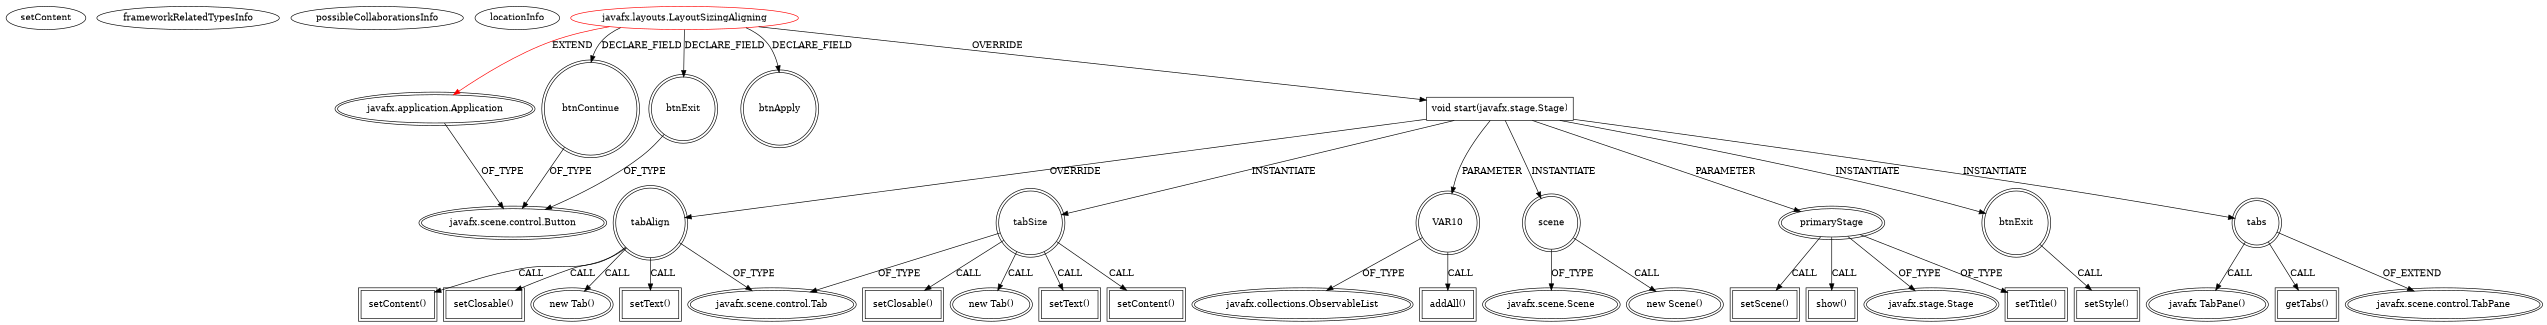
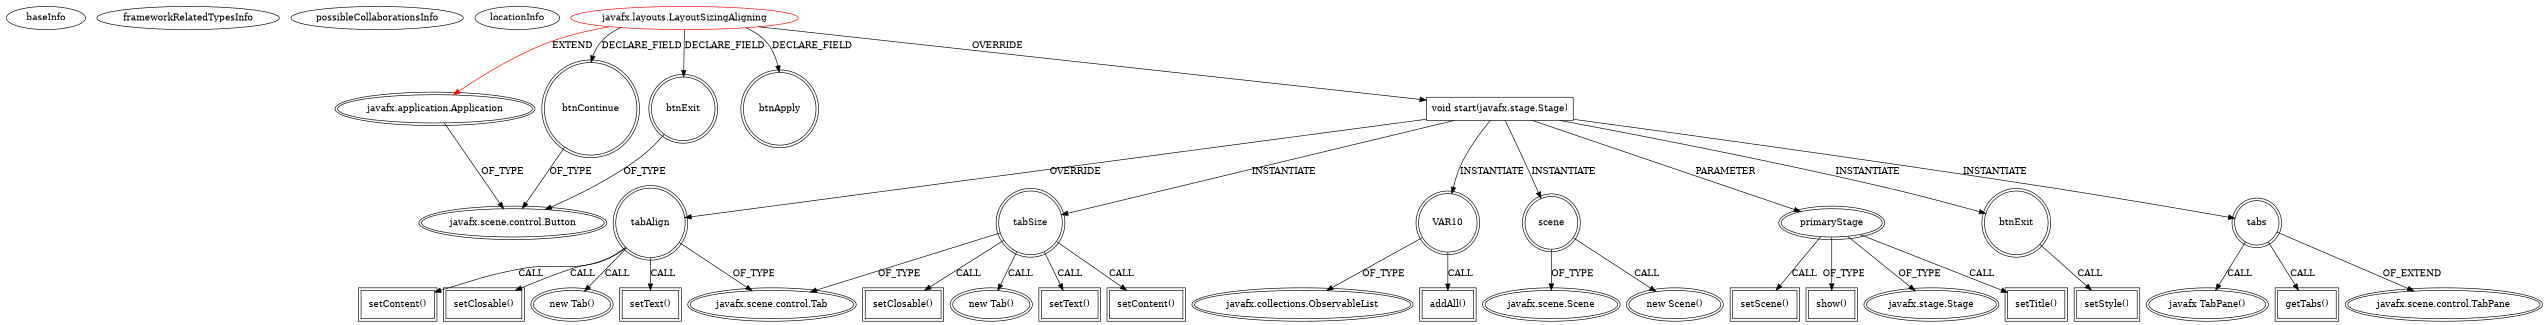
(46, 18) -> (46, 18)
(1492, 172) -> (1492, 172)
(1844, 274) -> (1844, 274)
(1982, 274) -> (1982, 274)
